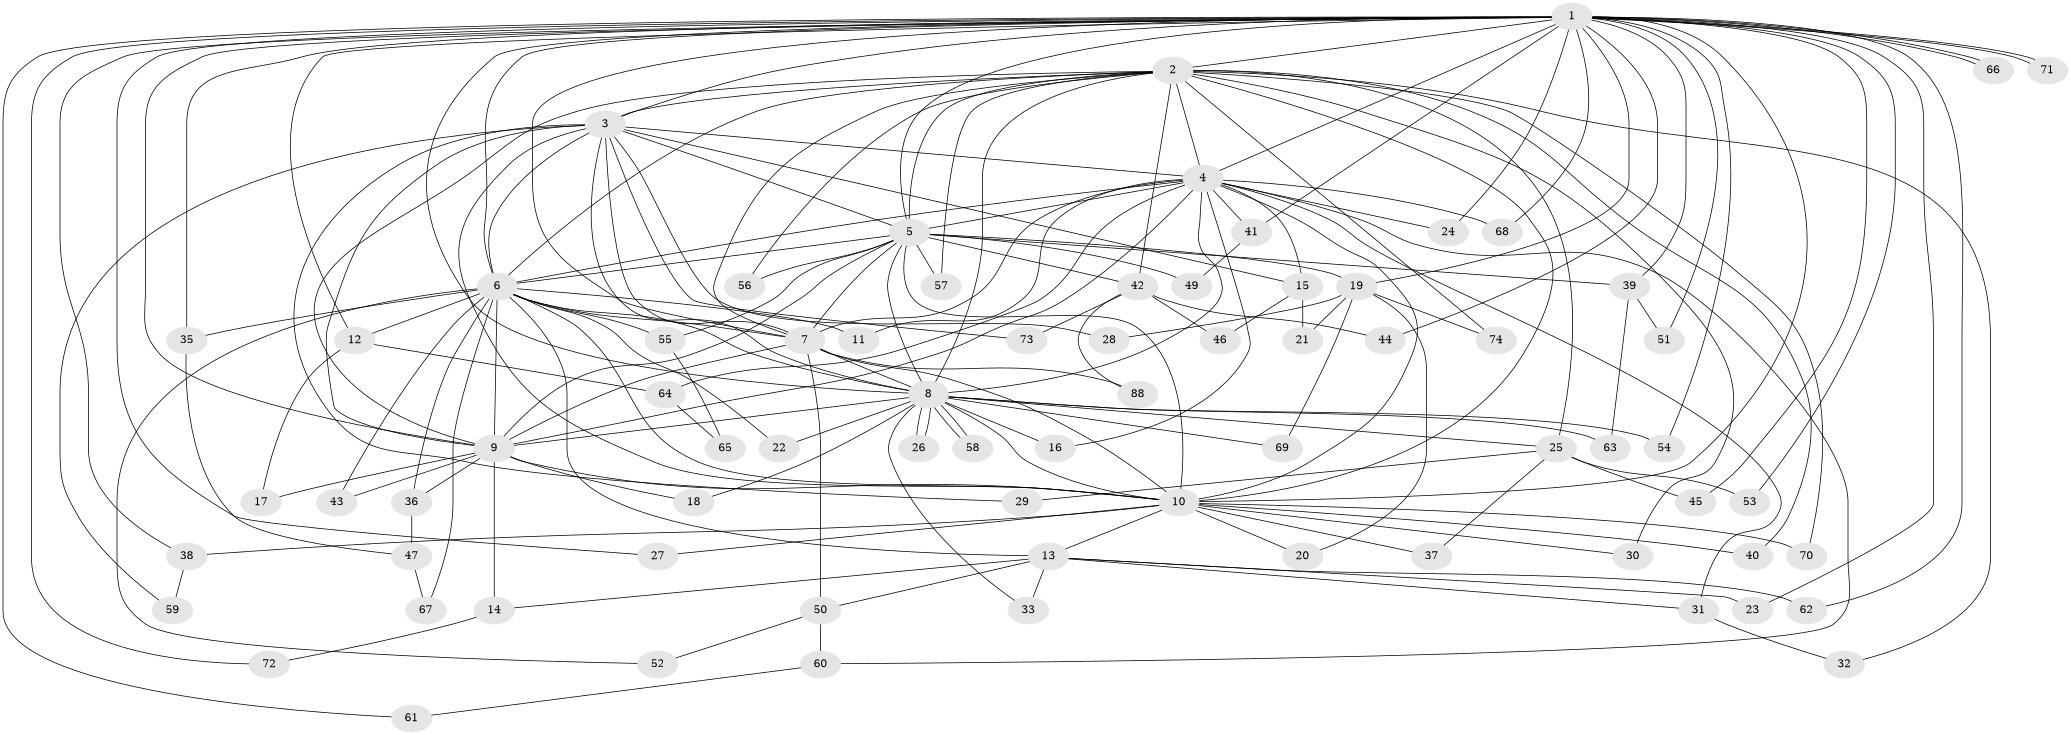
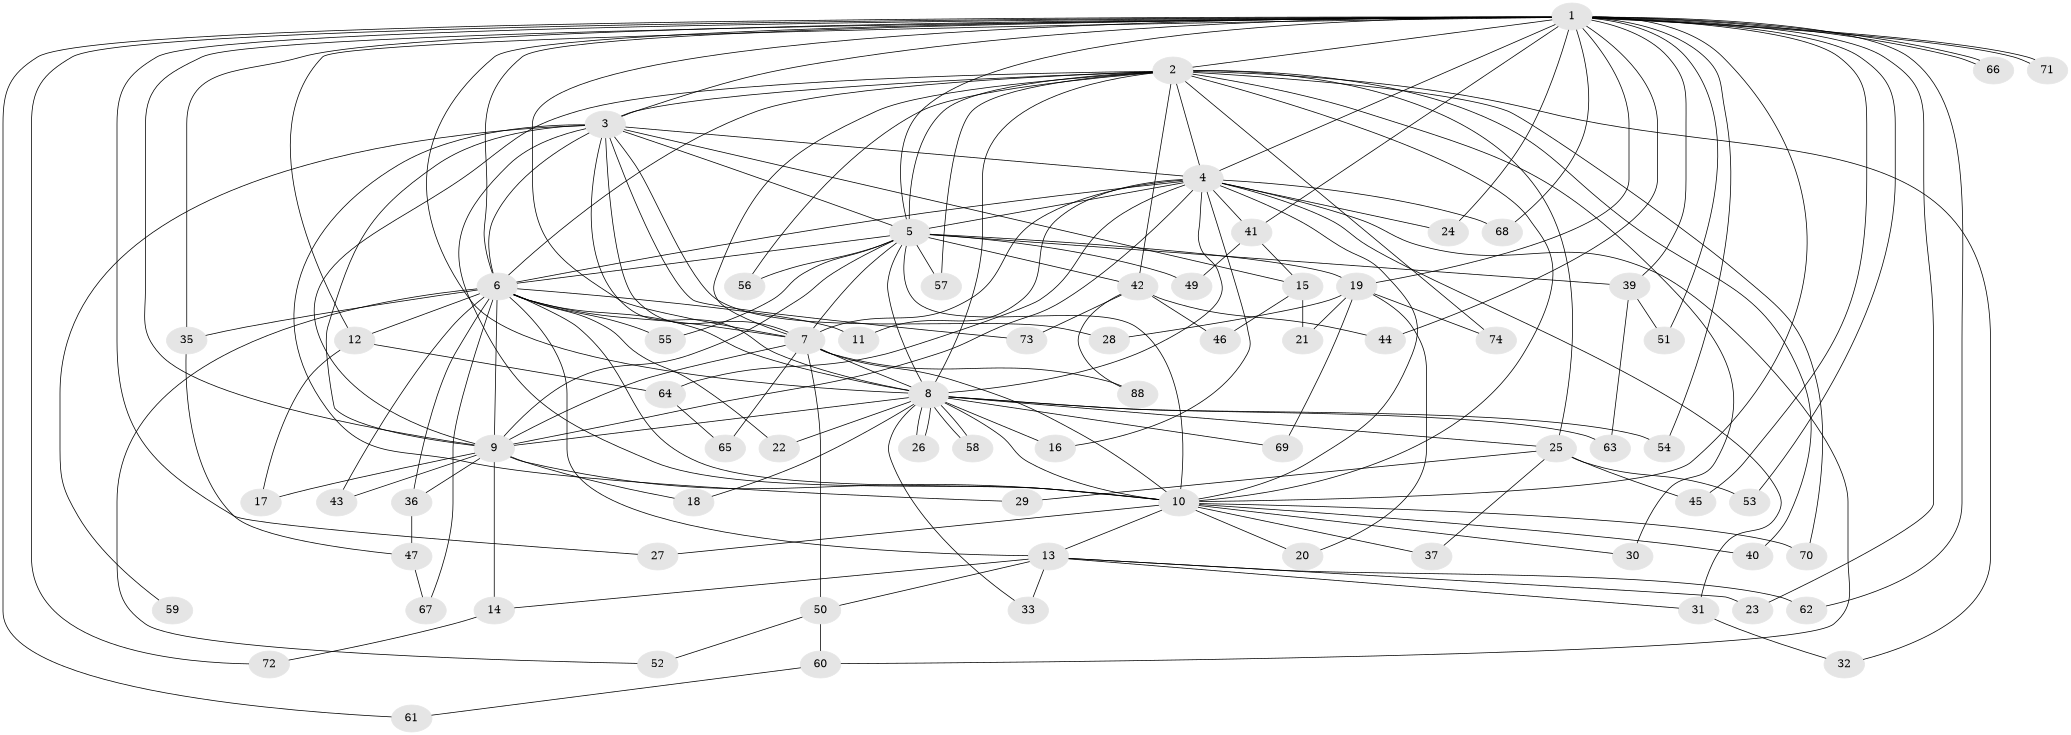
(1280, 221) -> (1273, 255)
(699, 393) -> (770, 388)
(187, 556) -> none
